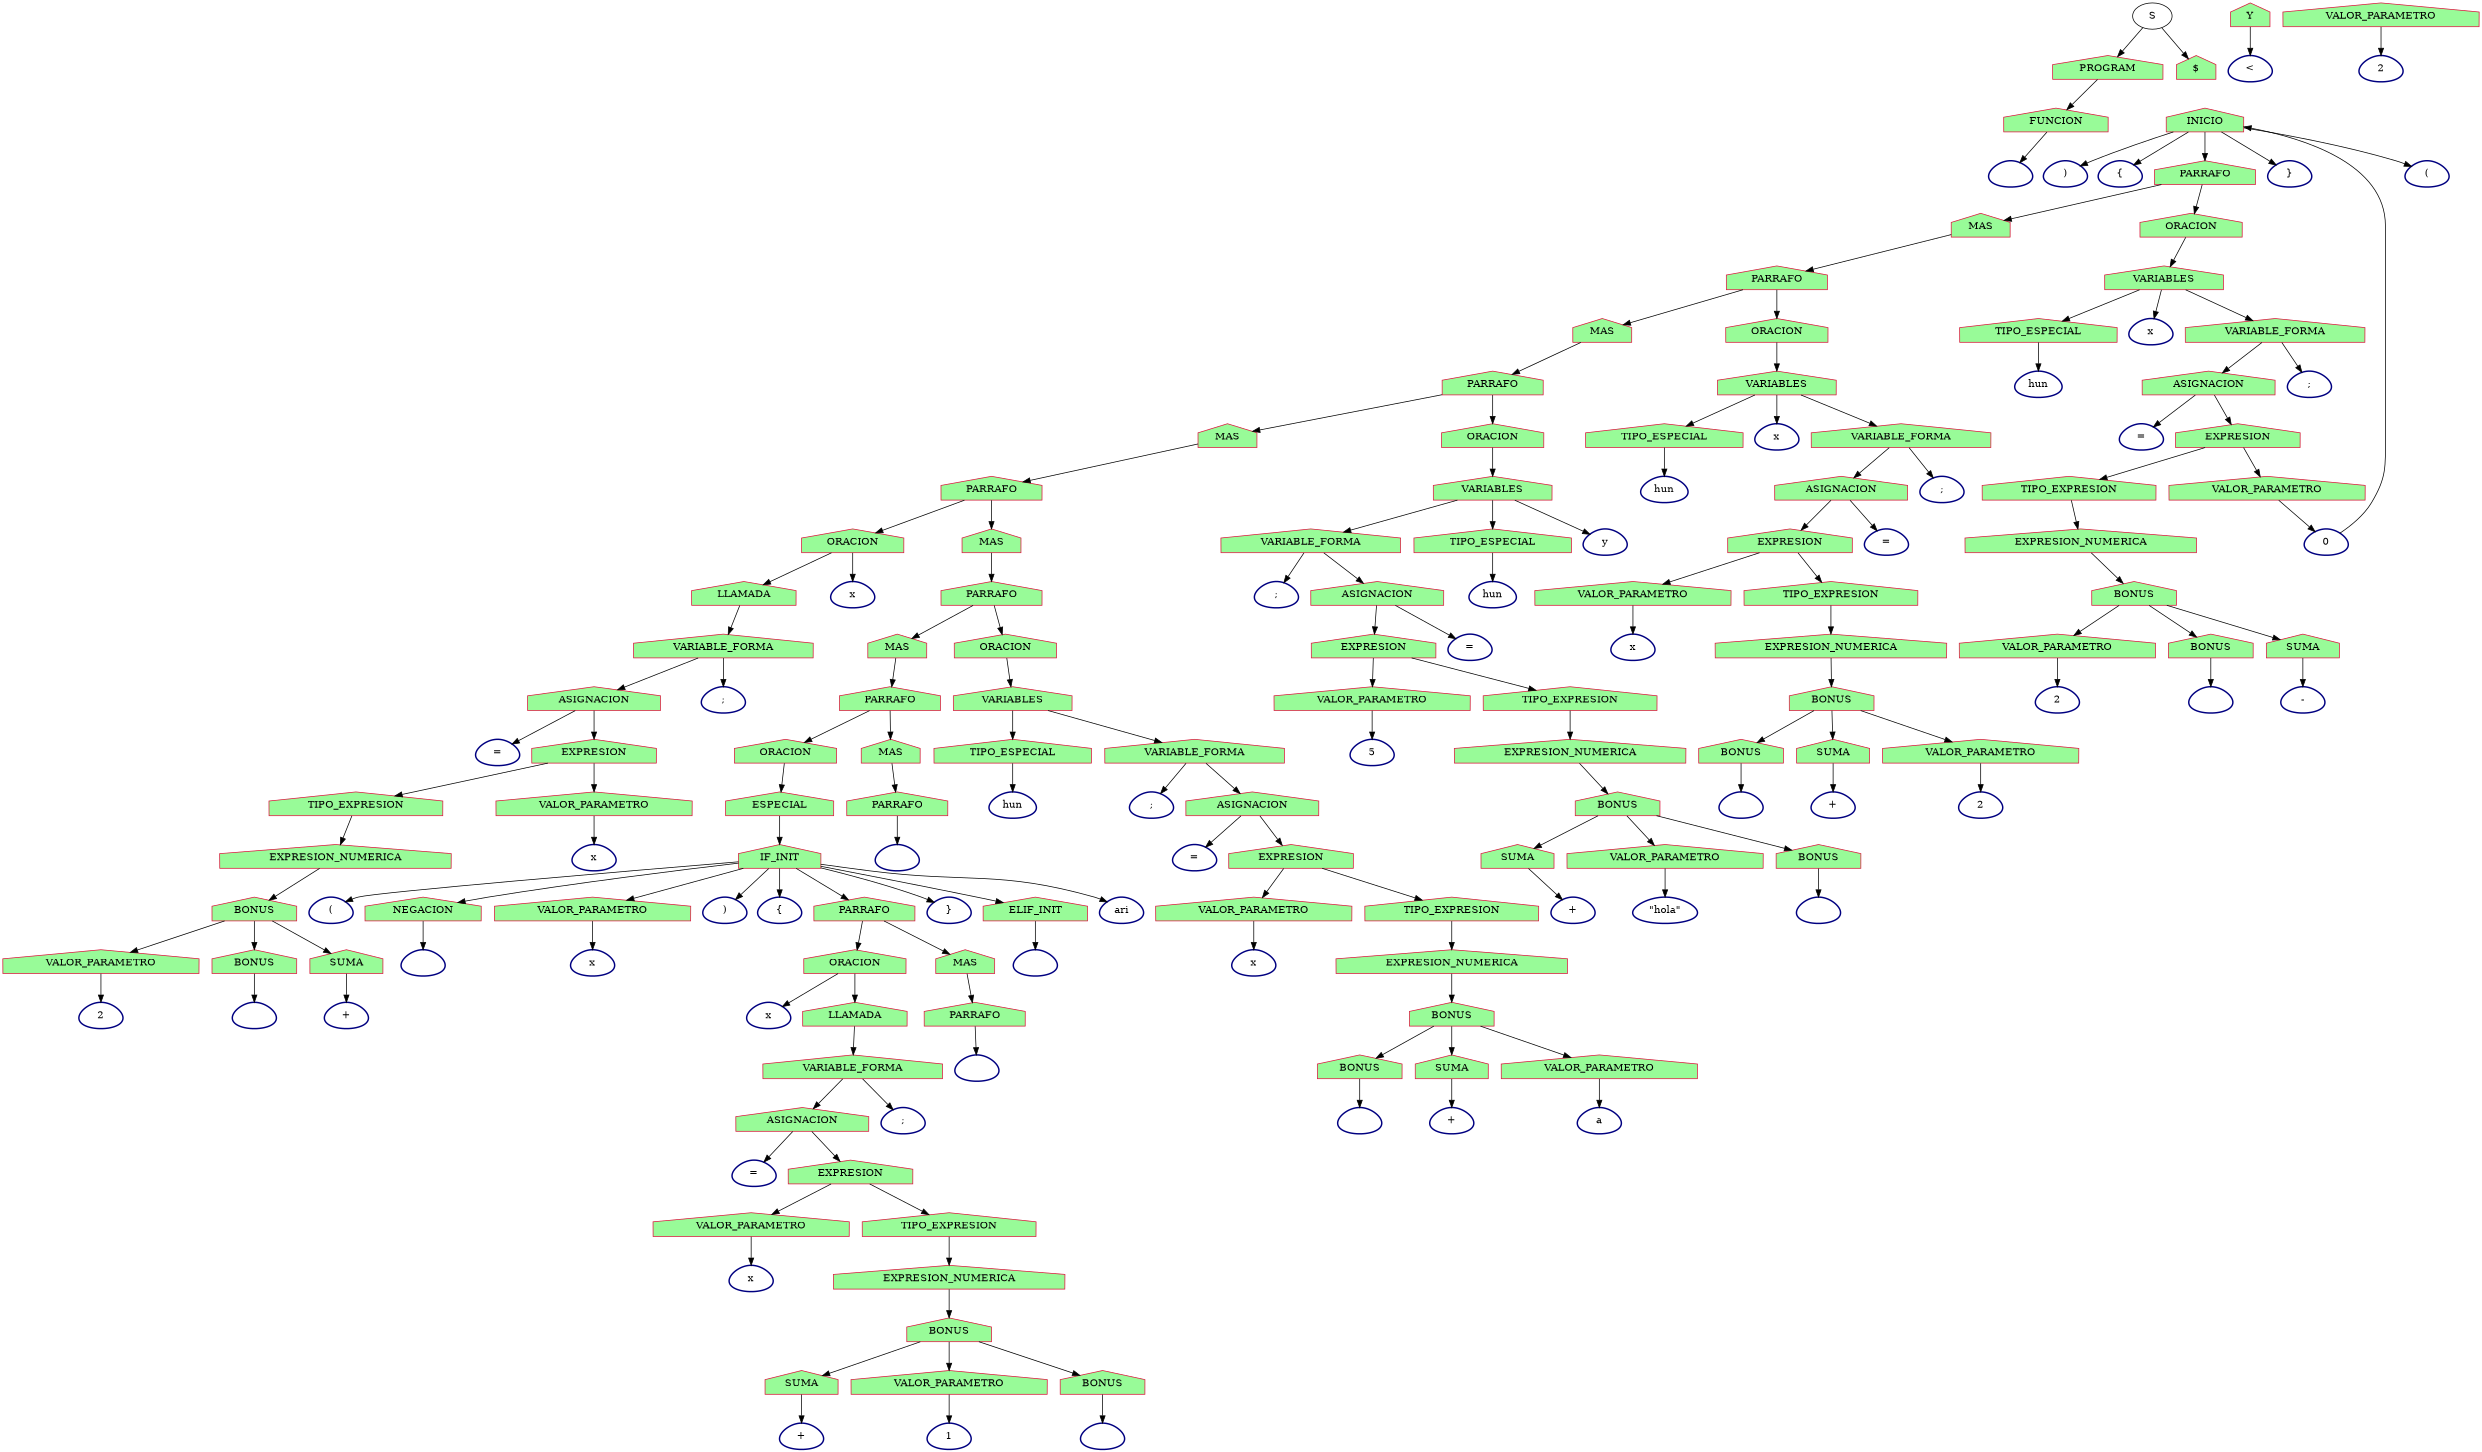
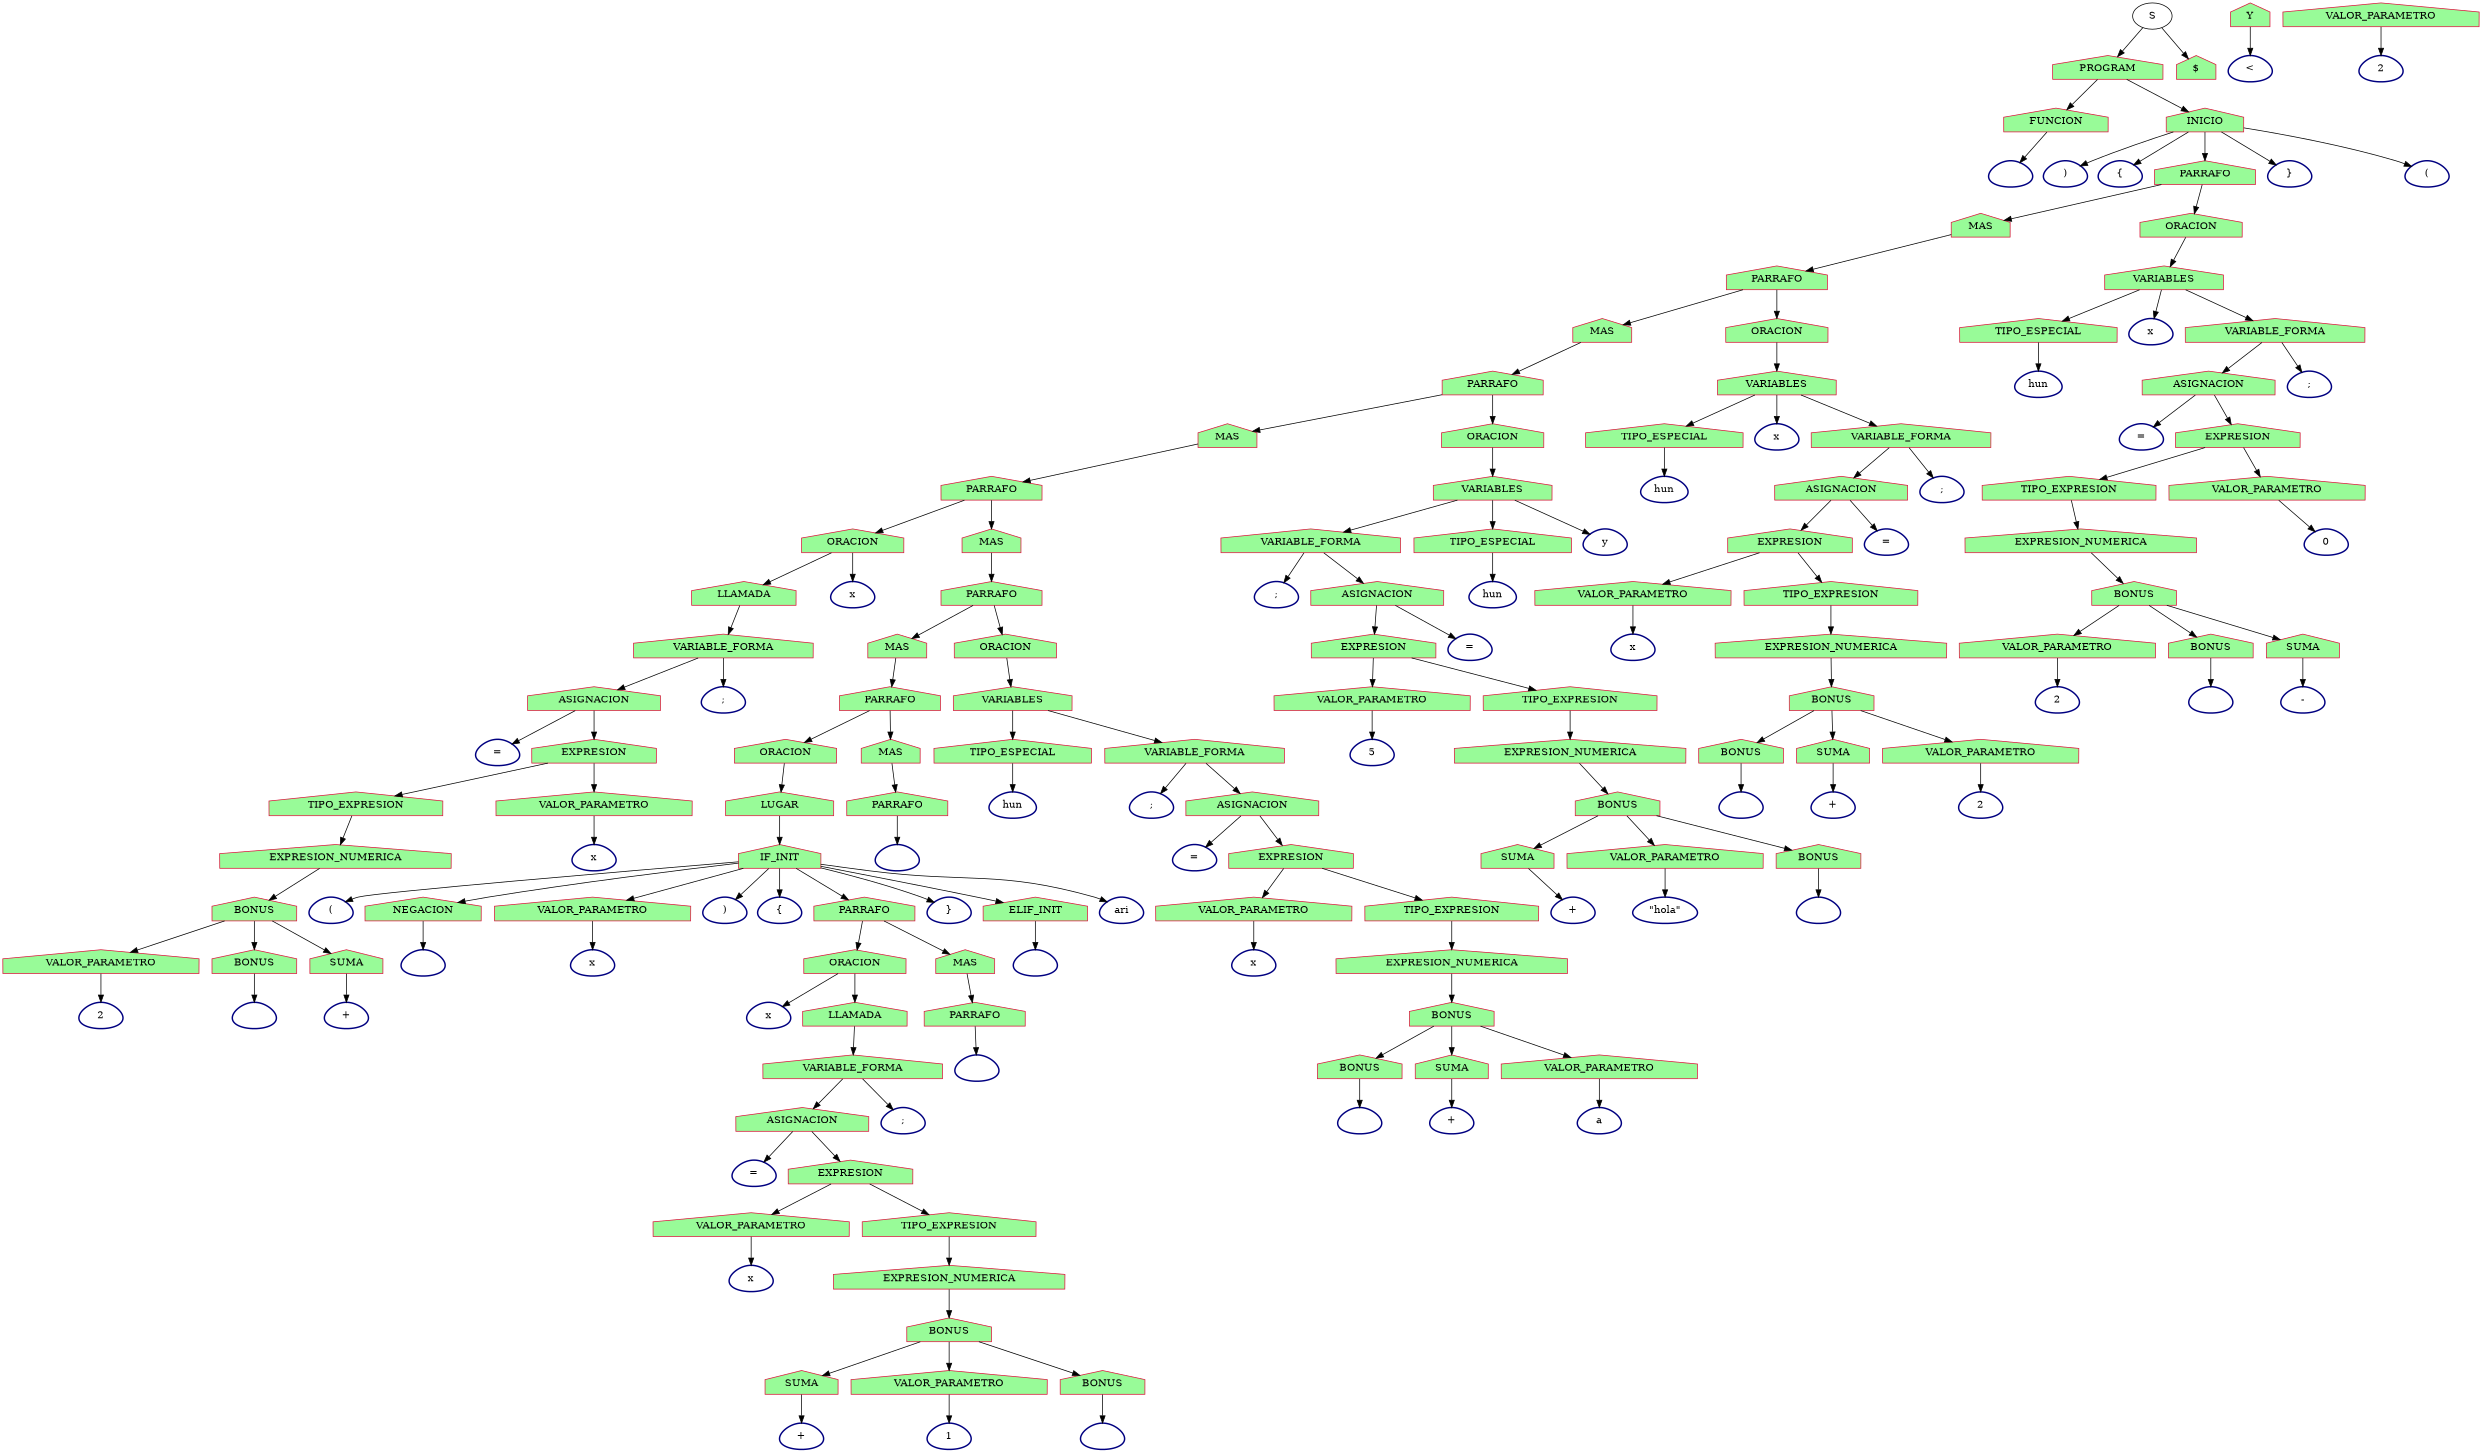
(2385, 298) -> (2154, 94)
(780, 805) -> (780, 805)
